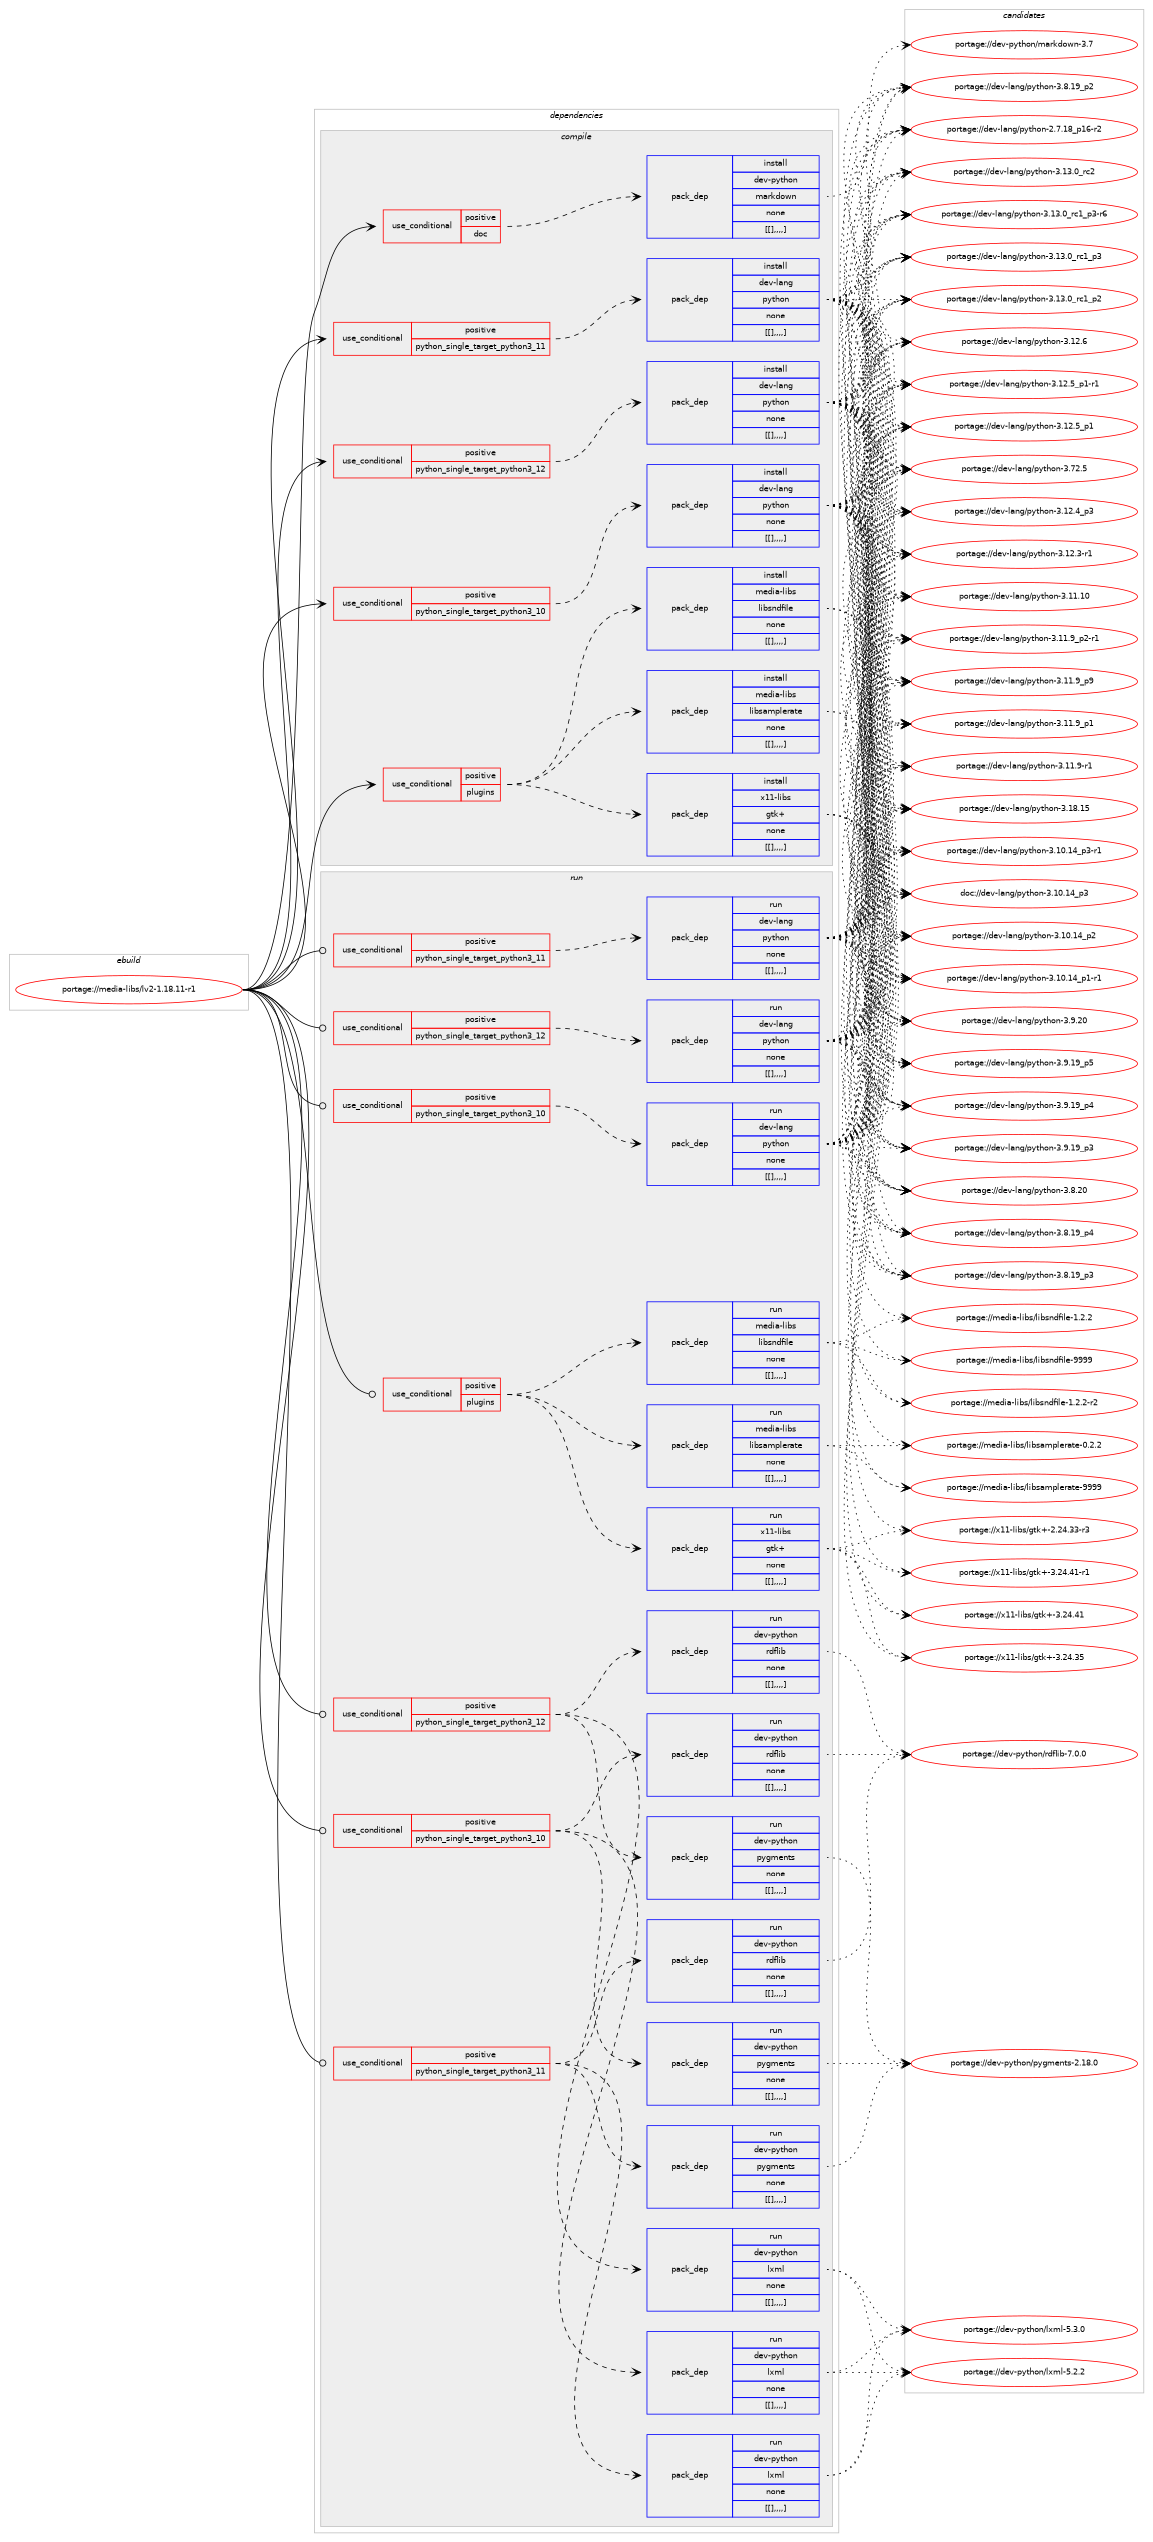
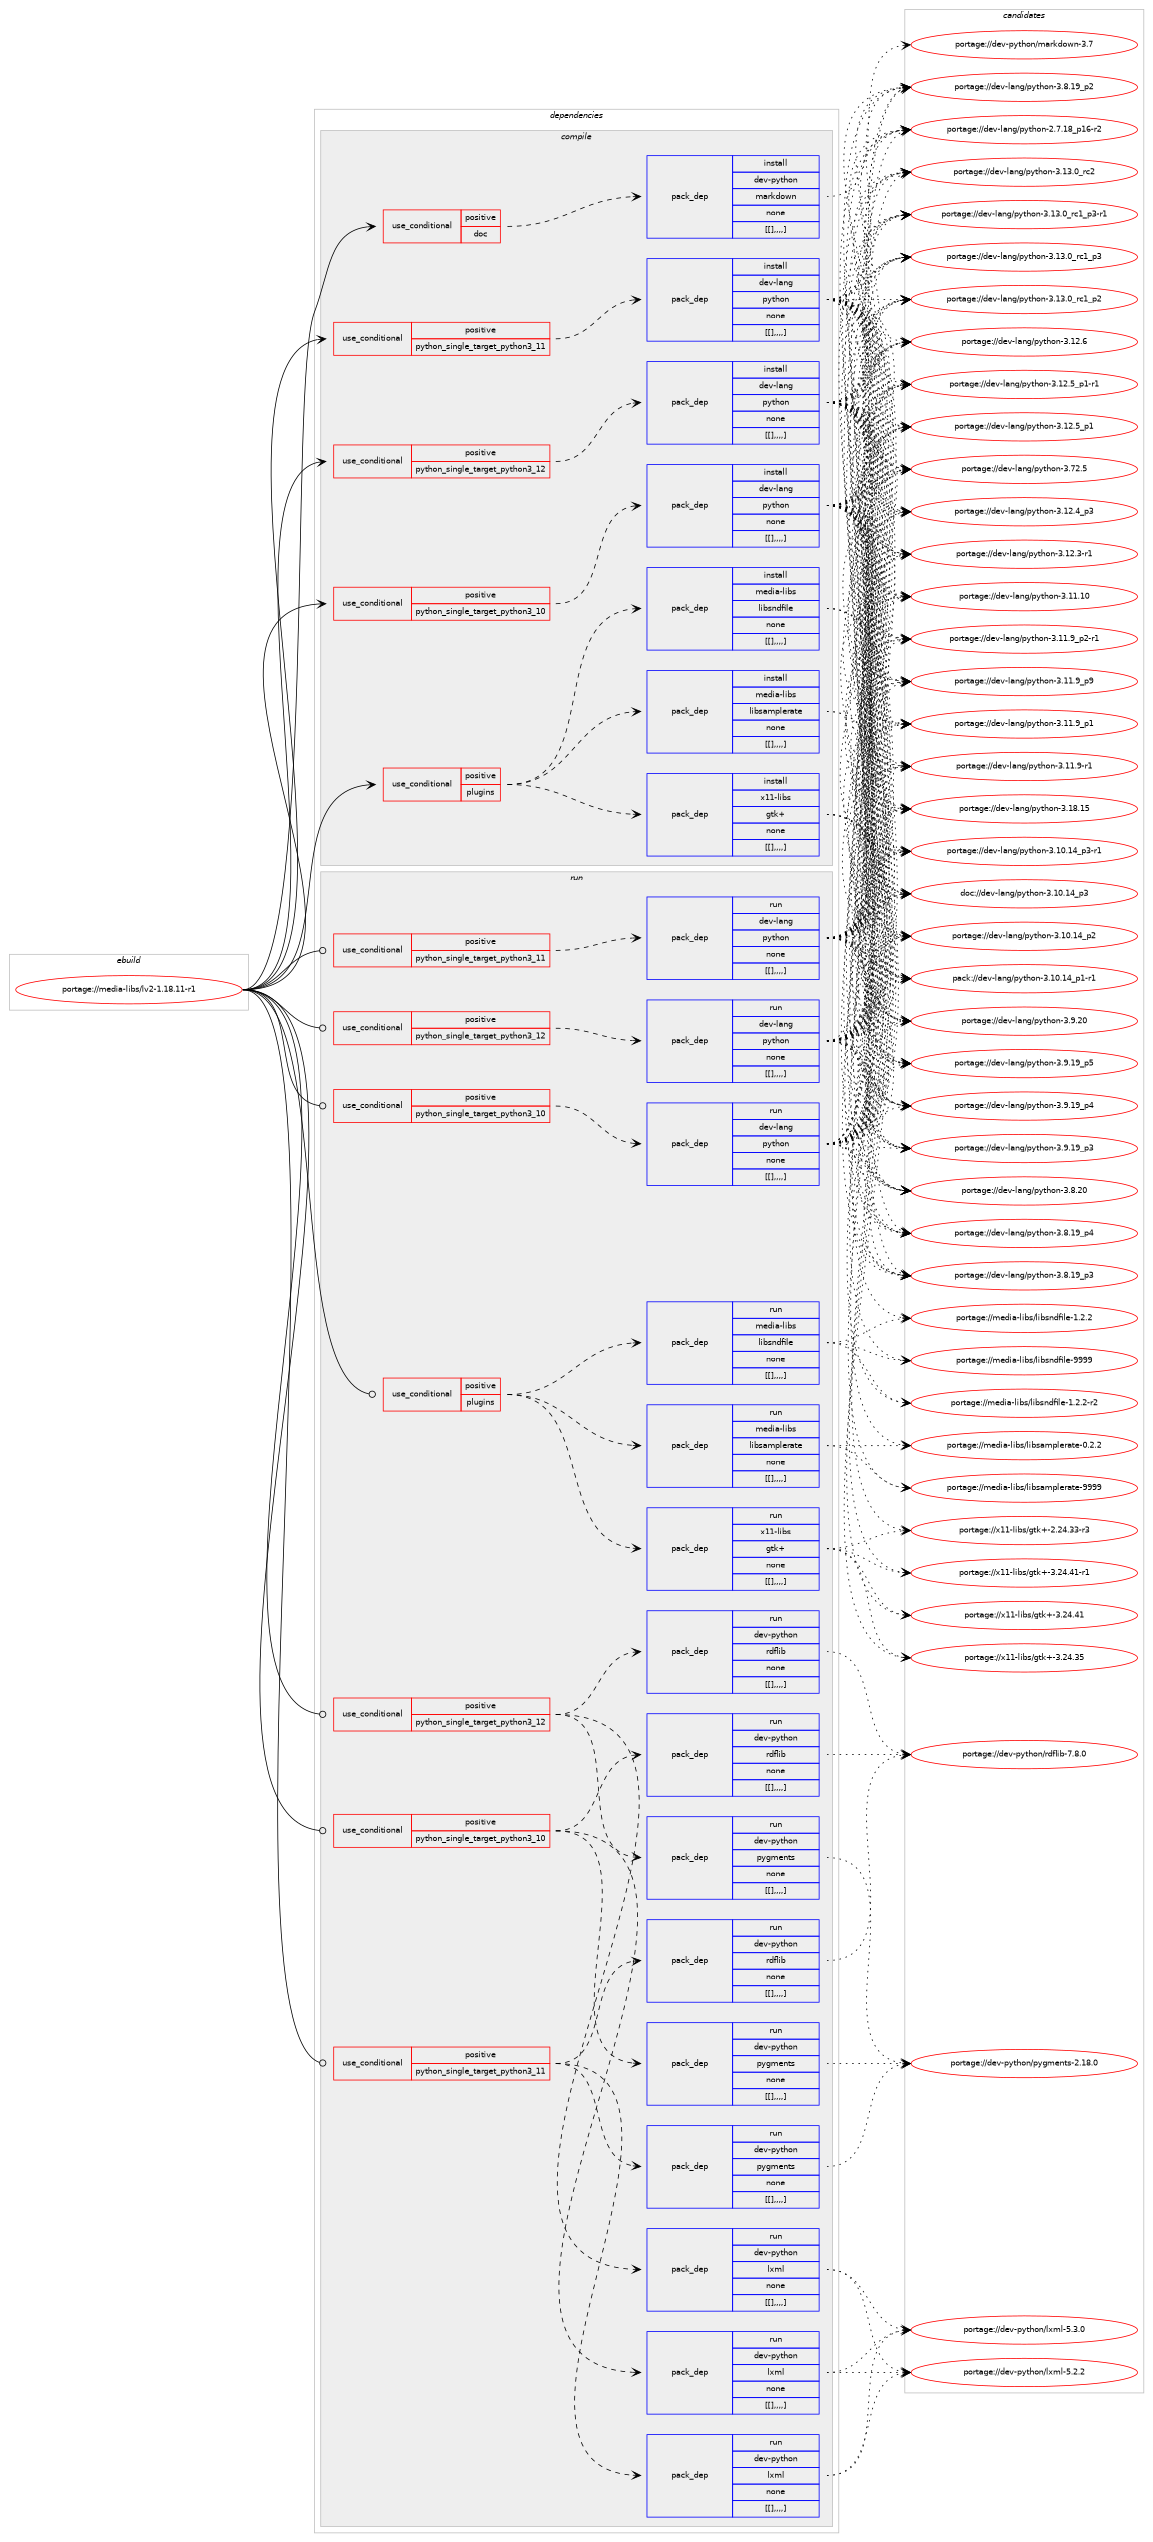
(1024, 215) -> (1024, 215)
(1024, 979) -> (1024, 979)
(1024, 1755) -> (1024, 1755)
